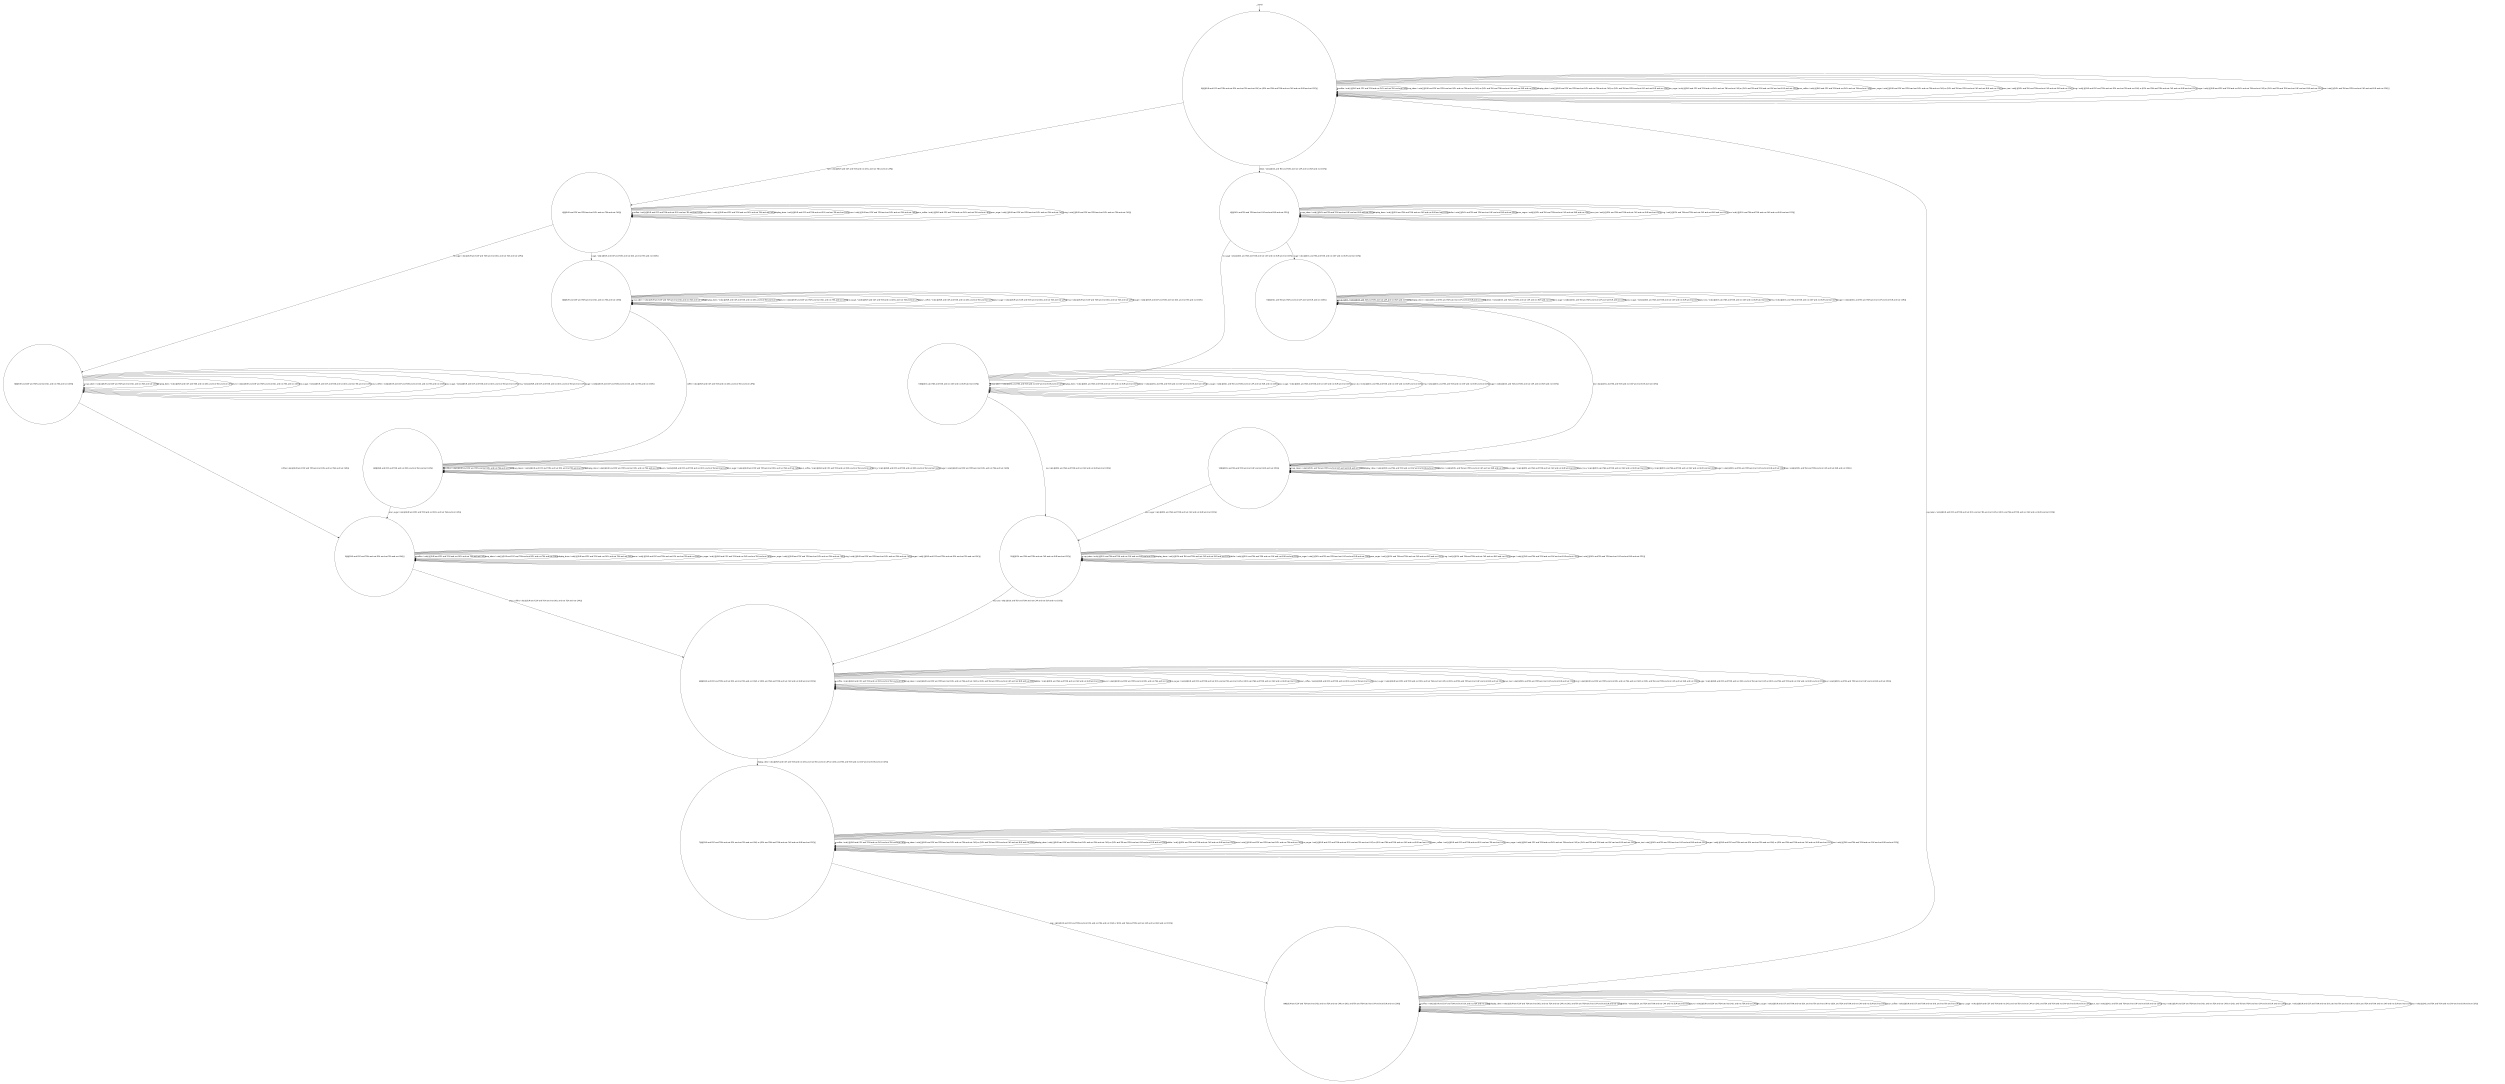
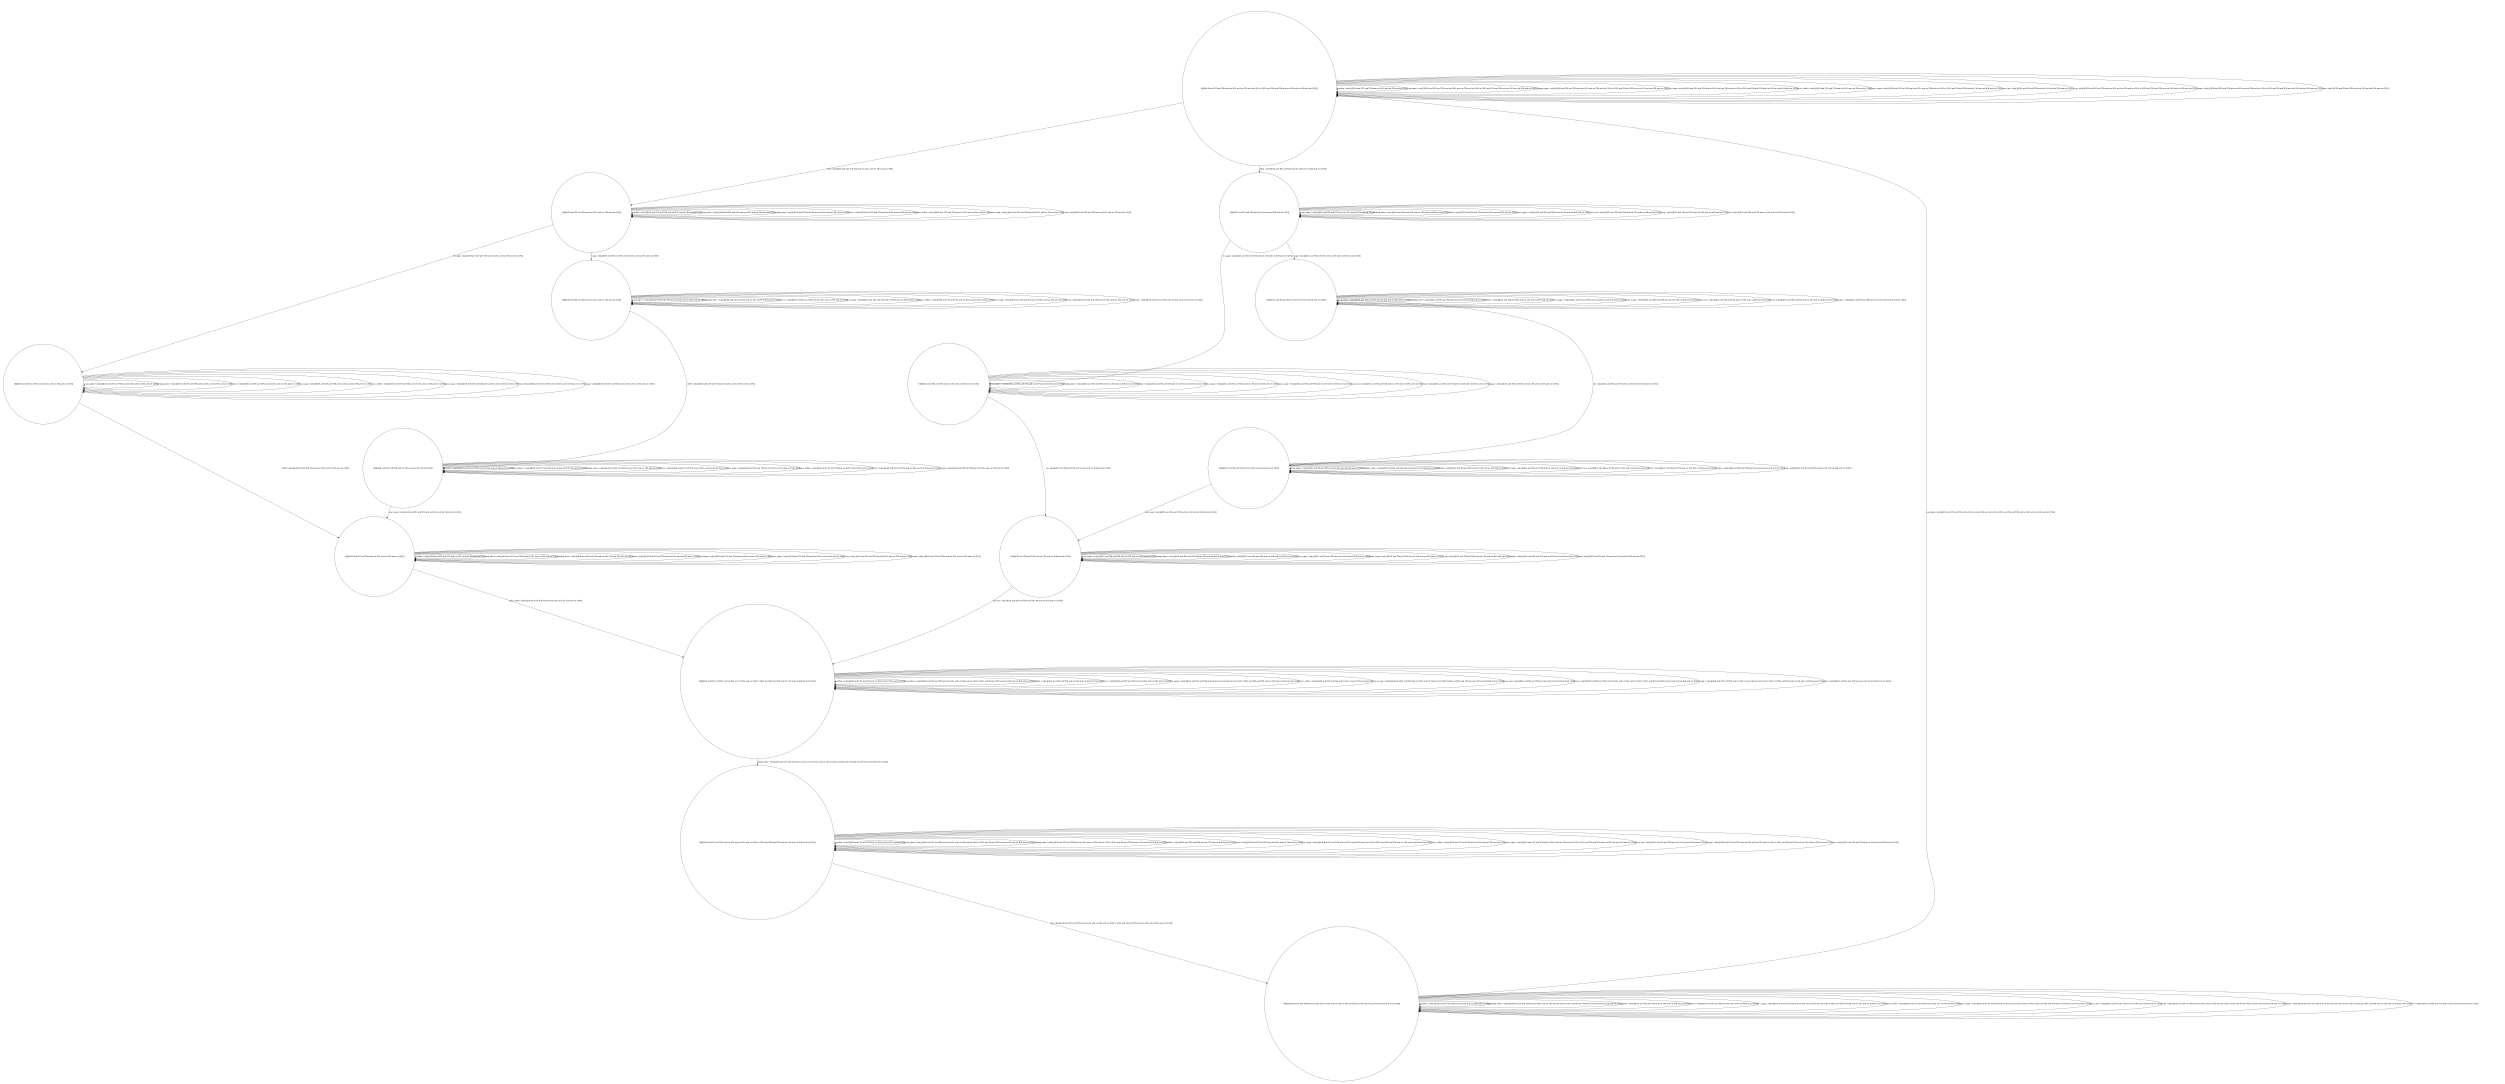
(1259, 5) -> none
